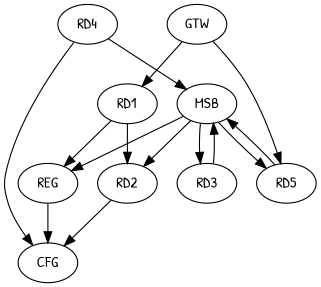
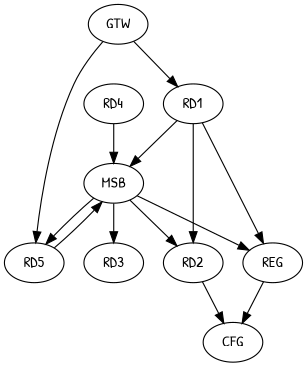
(18, 135) -> none
(214, 149) -> (158, 140)
